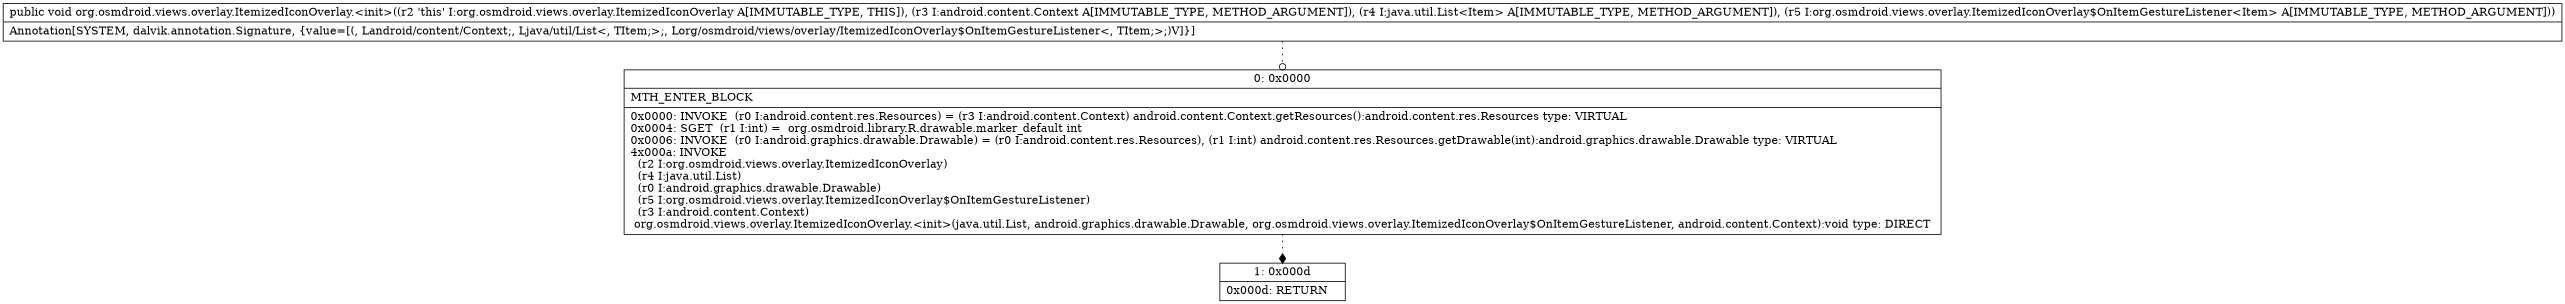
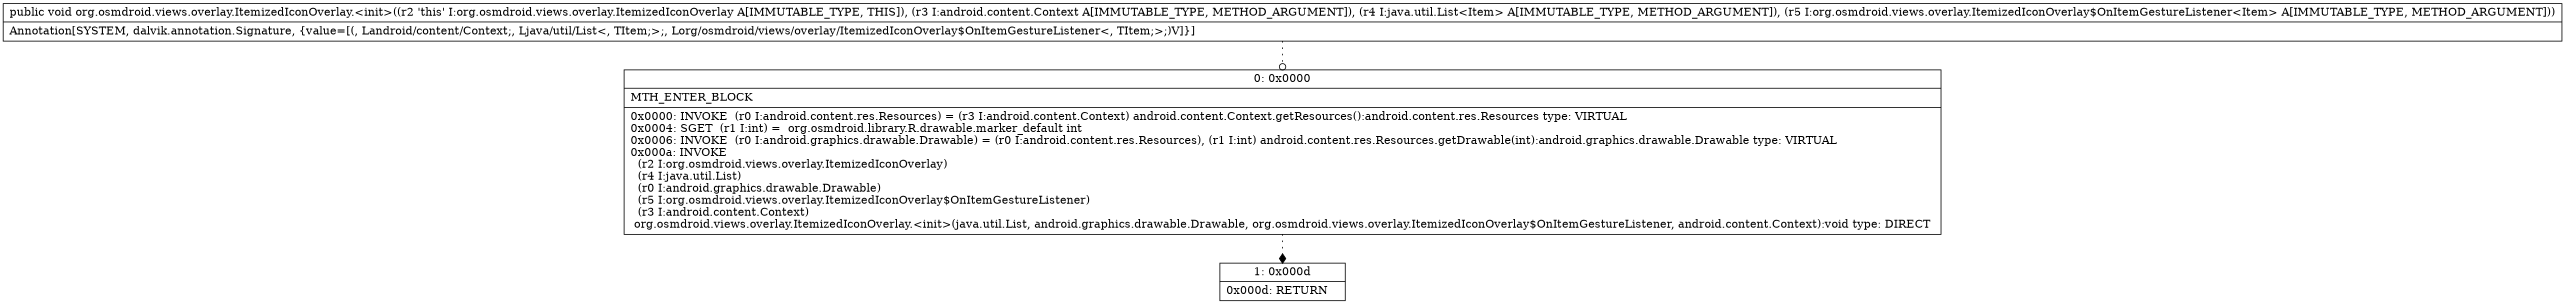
(682, 153) -> (682, 153)
